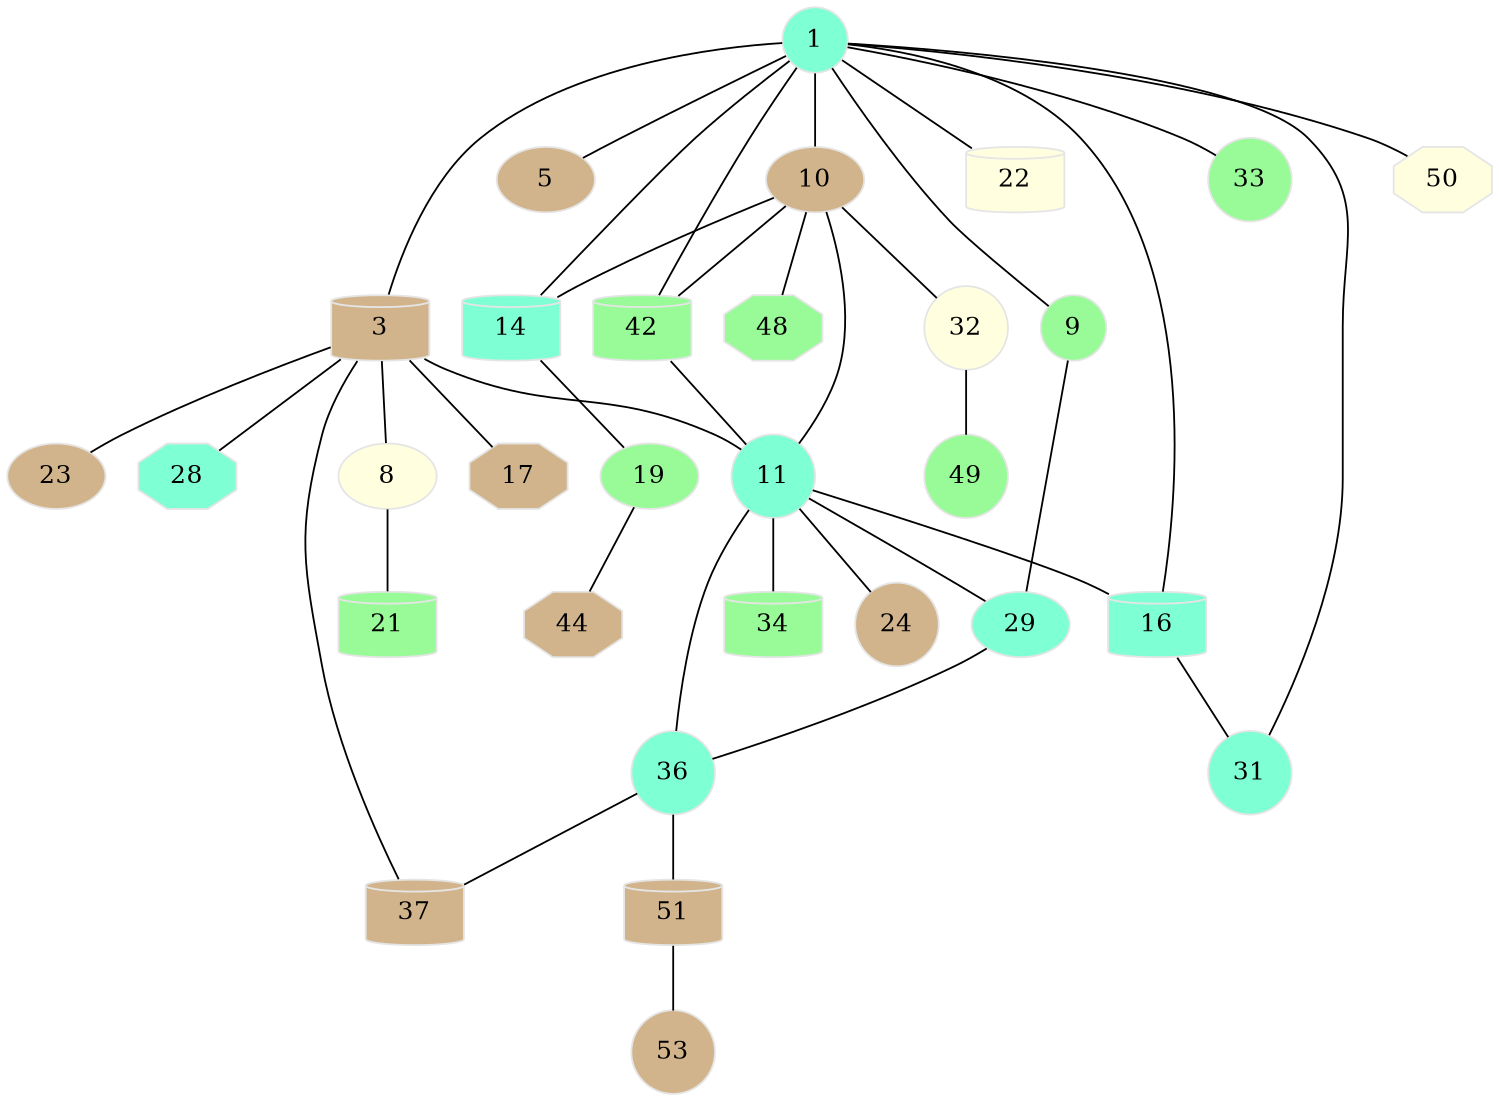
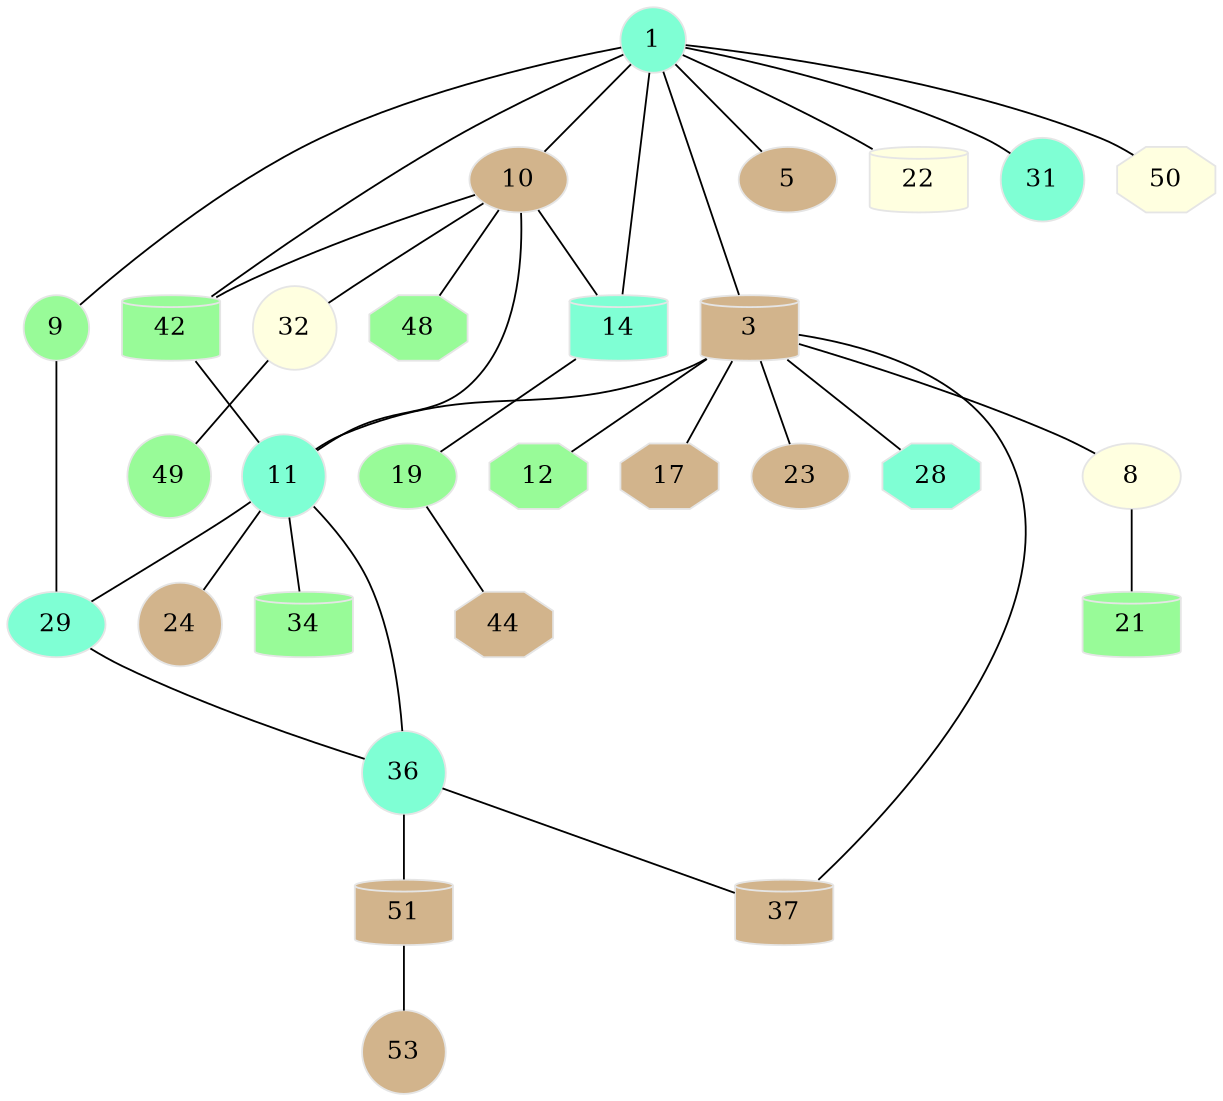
(1250, 180) -> none
none -> (539, 476)
(1157, 625) -> none
